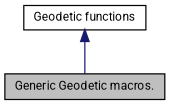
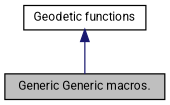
(85, 87) -> (85, 87)
